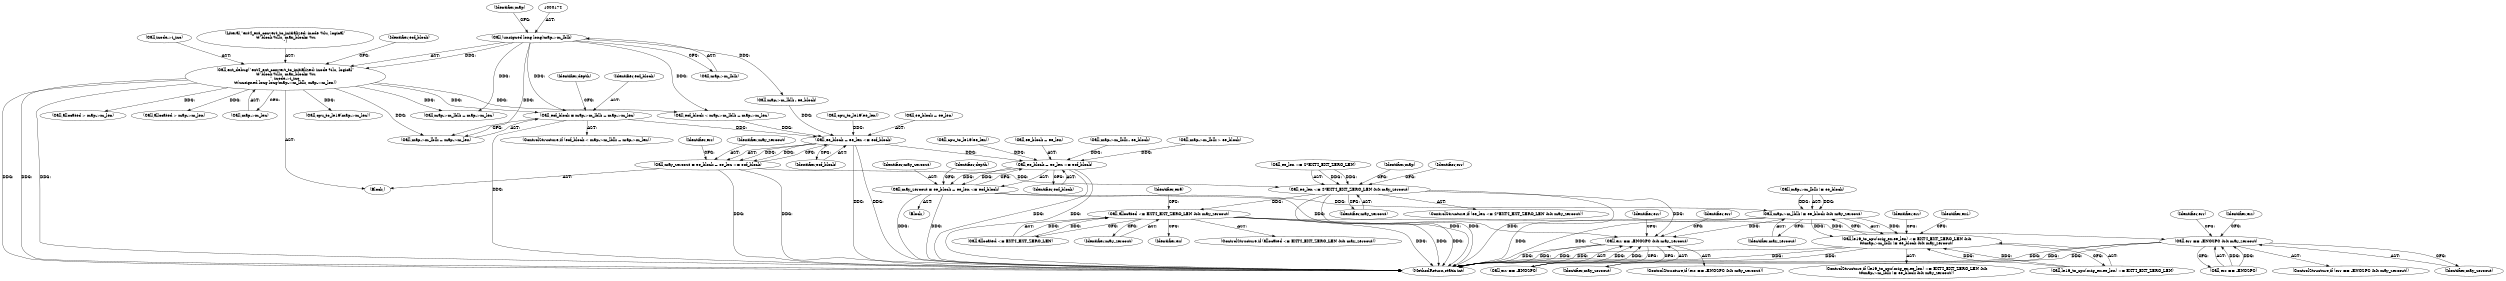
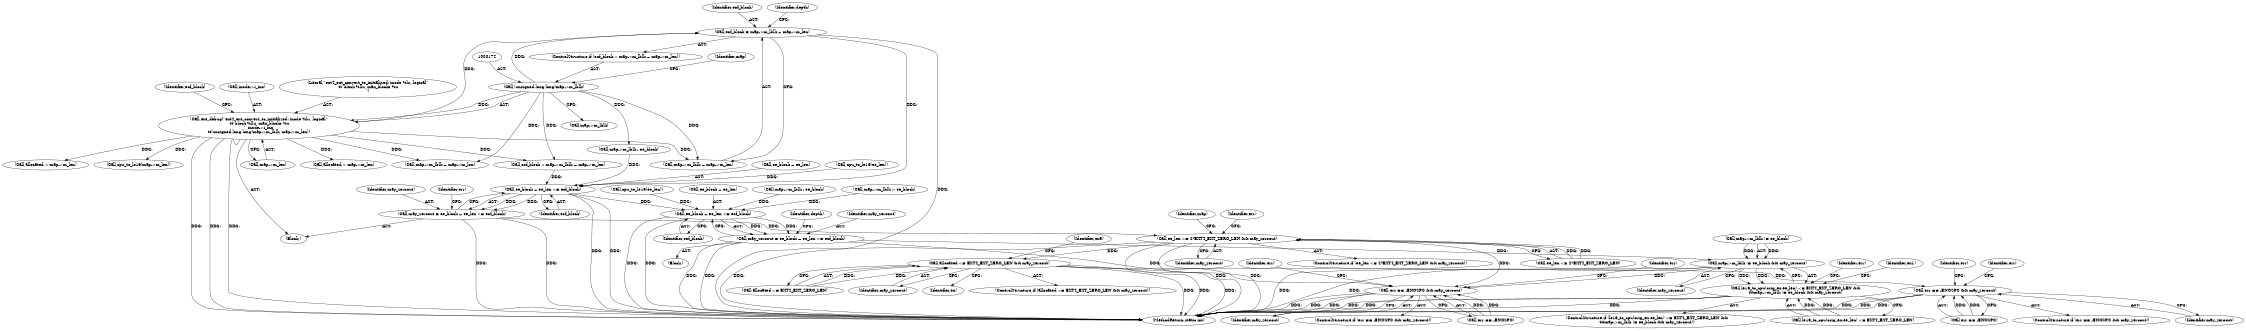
(658, 43) -> (581, 72)
none -> (1424, 242)
